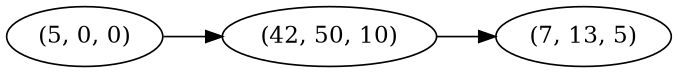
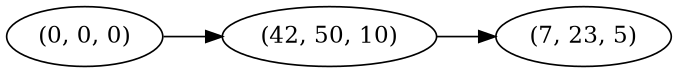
(85, 37) -> (85, 37)
(584, 37) -> (584, 37)
